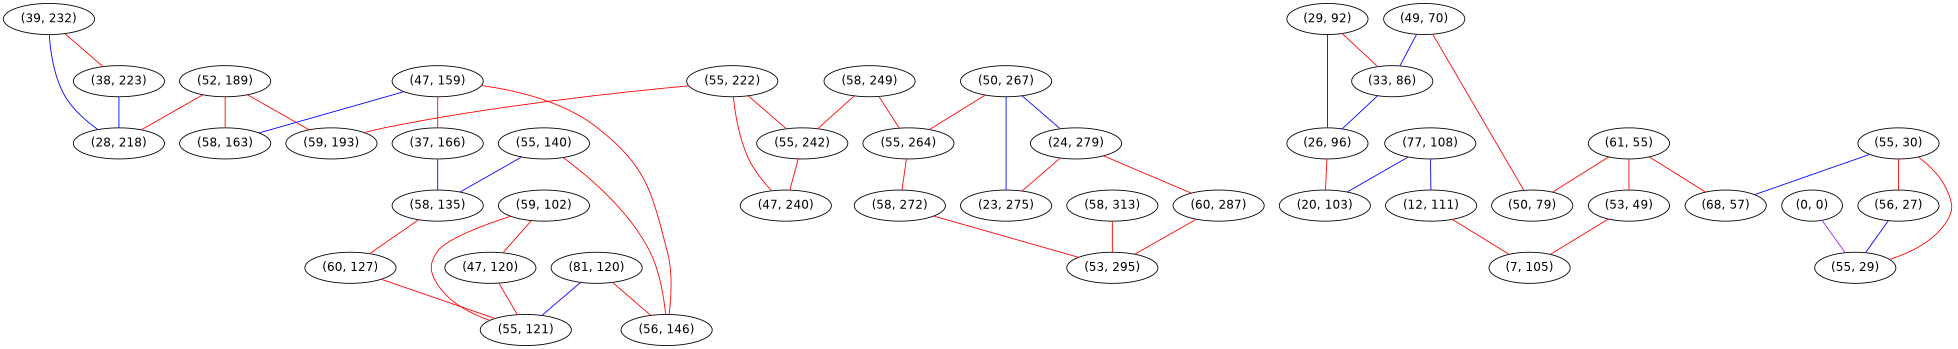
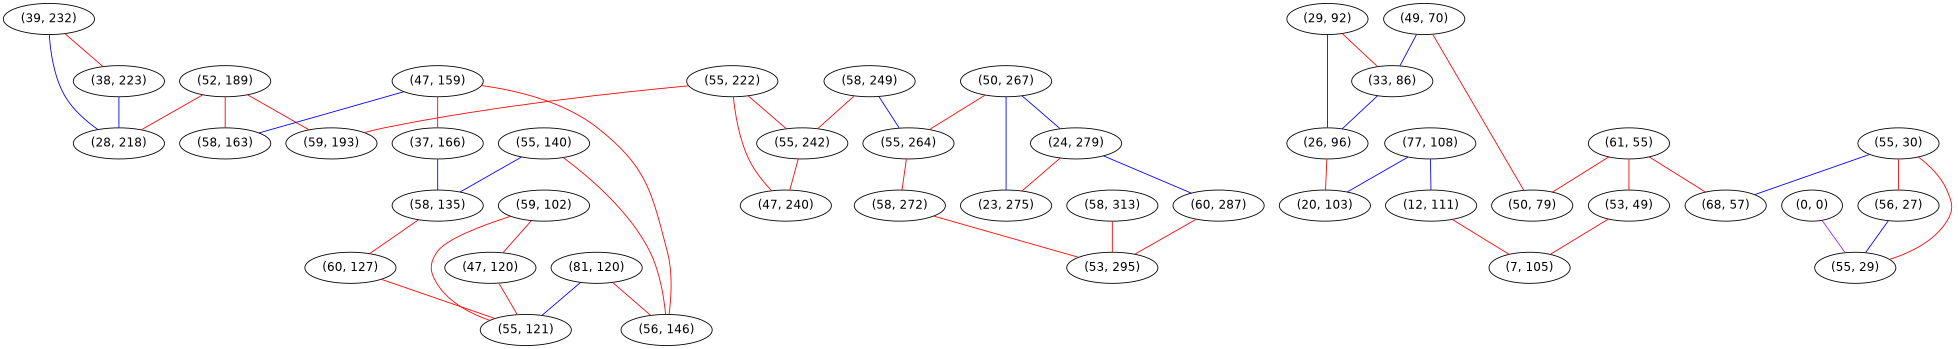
(889, 112) -> (889, 112)
(1147, 175) -> (1147, 175)
